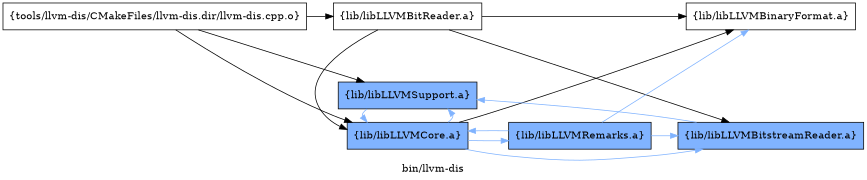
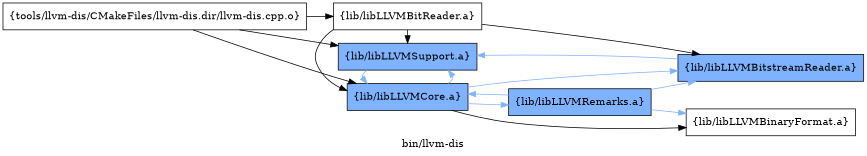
(580, 16) -> (408, 33)
